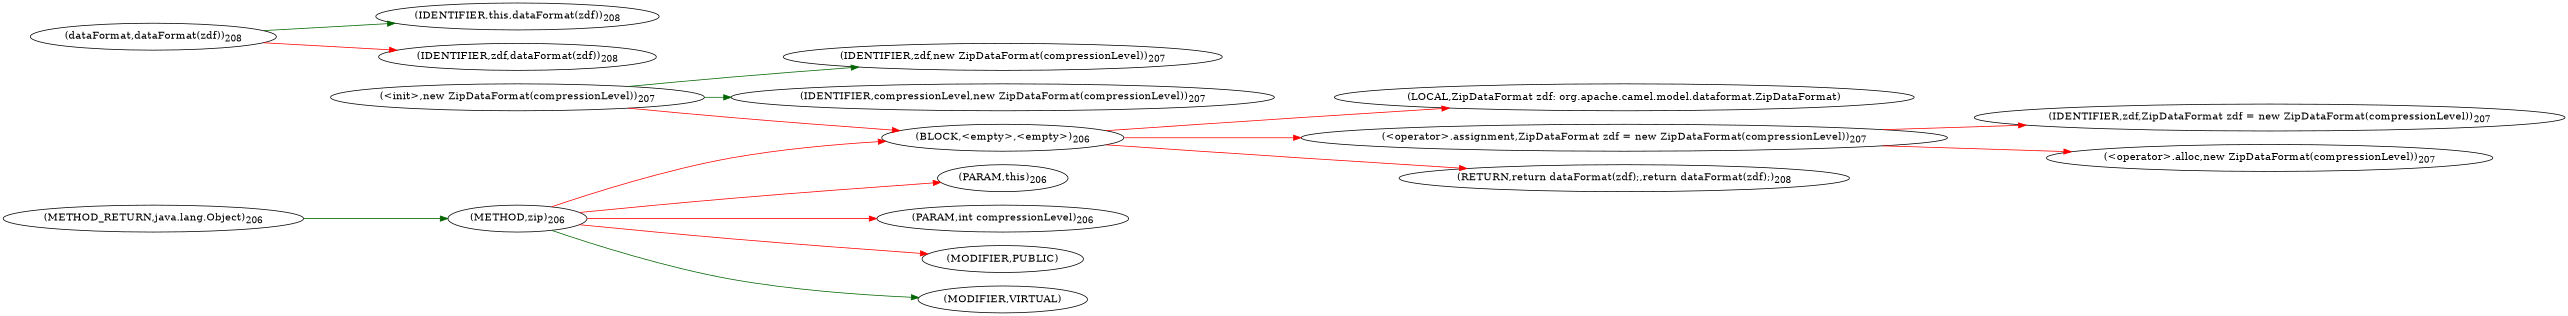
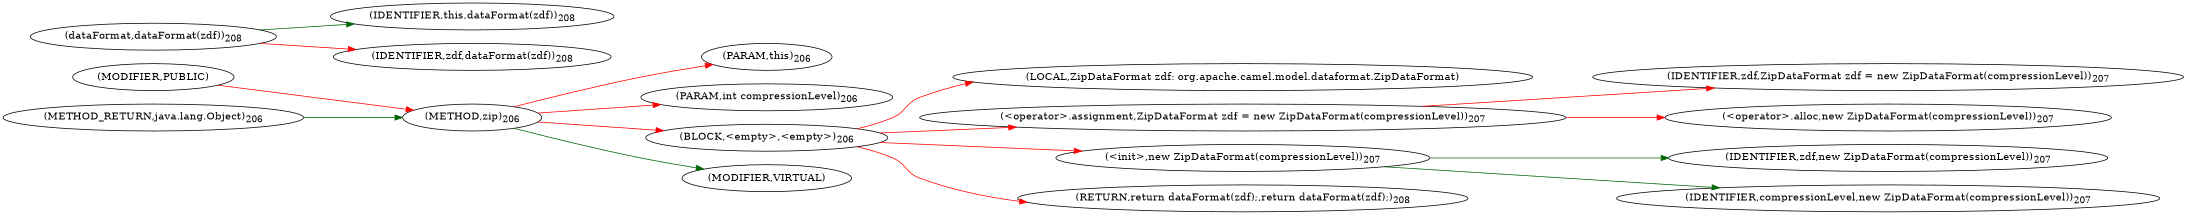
(760, 120) -> (977, 147)
(750, 240) -> (312, 97)
